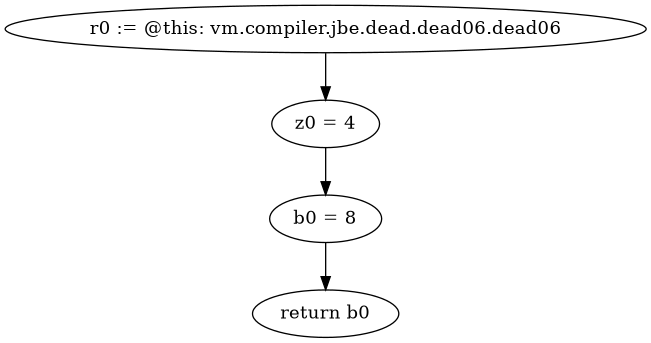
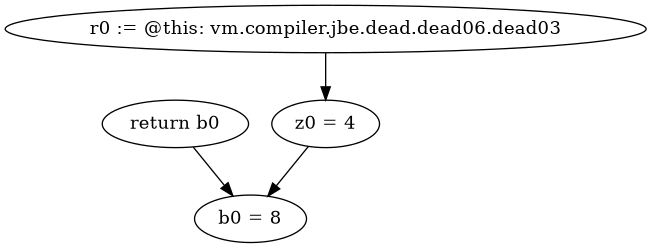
(326, 29) -> (326, 29)
(326, 260) -> (209, 166)
